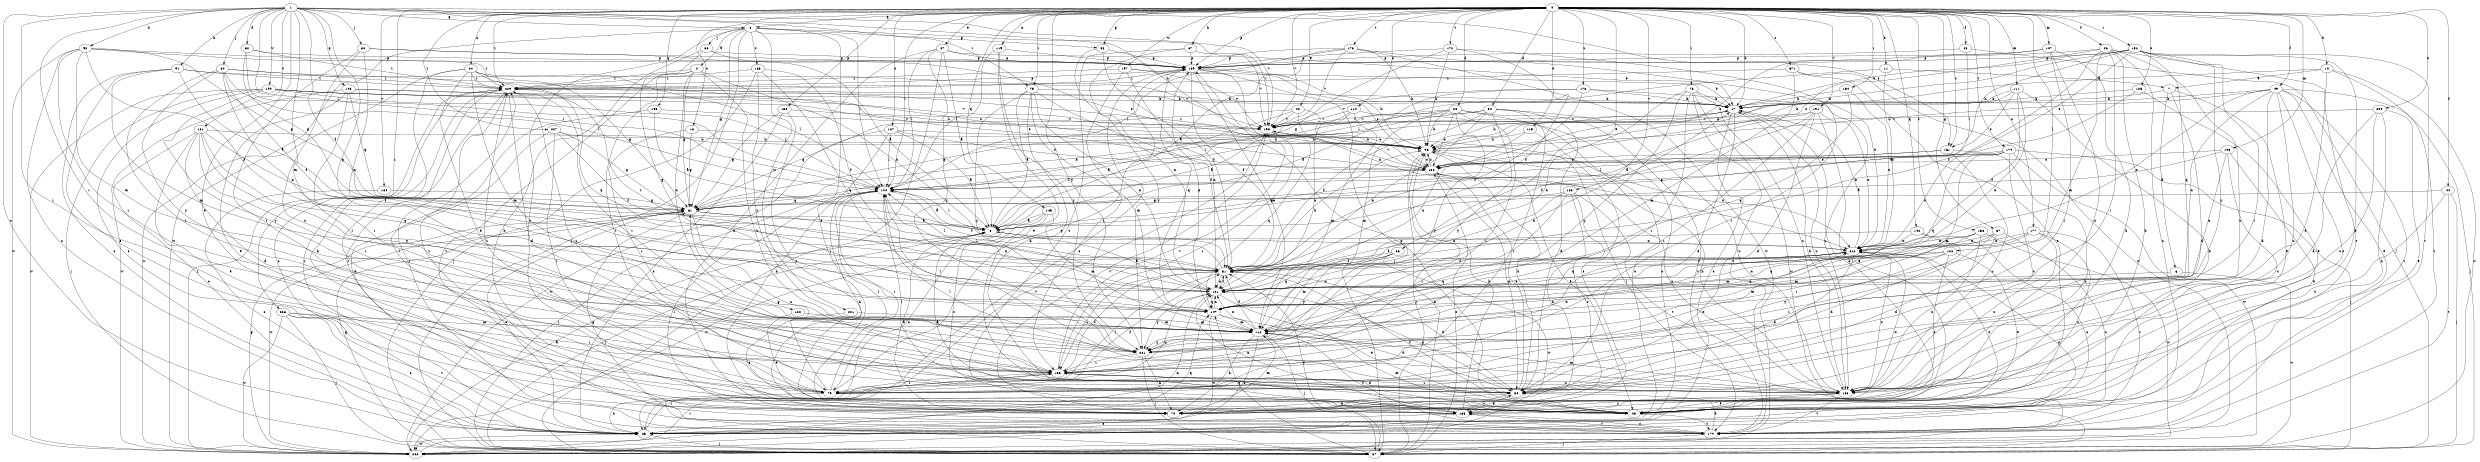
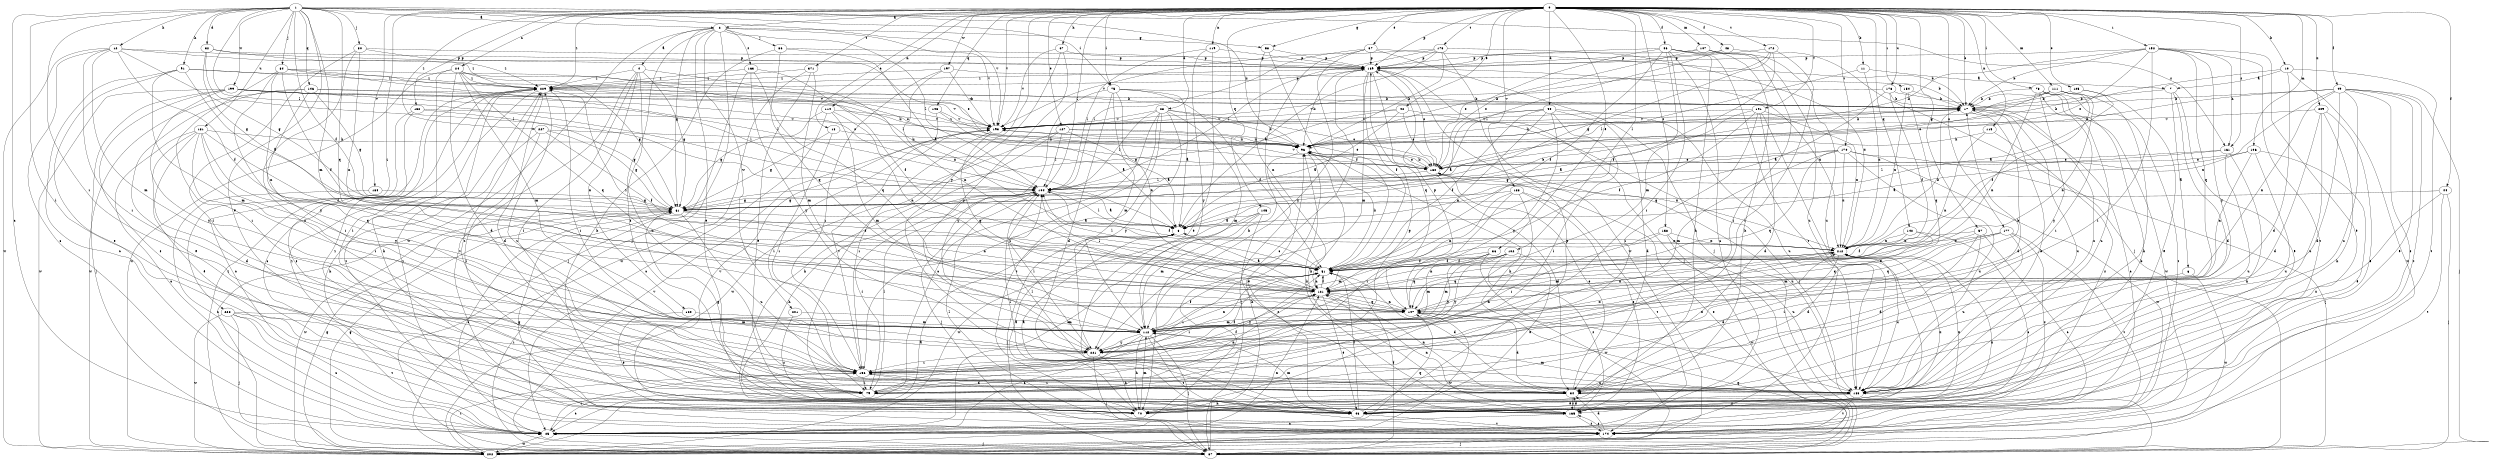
(85, 48) -> (116, 48)
(1490, 109) -> (1550, 109)
(960, 140) -> none
